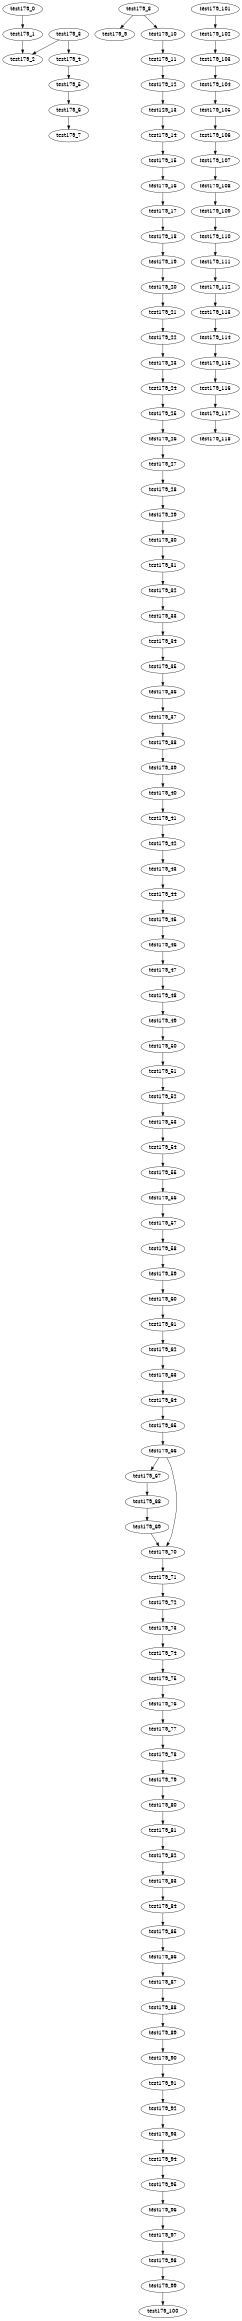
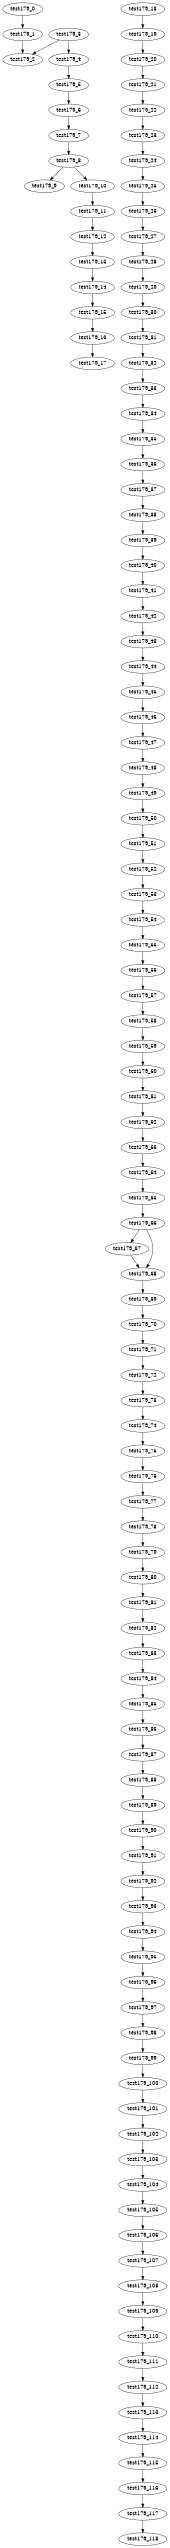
(163, 110) -> (93, 262)
none -> (69, 147)
(163, 222) -> none
(177, 1500) -> (153, 1247)
none -> (143, 2095)
